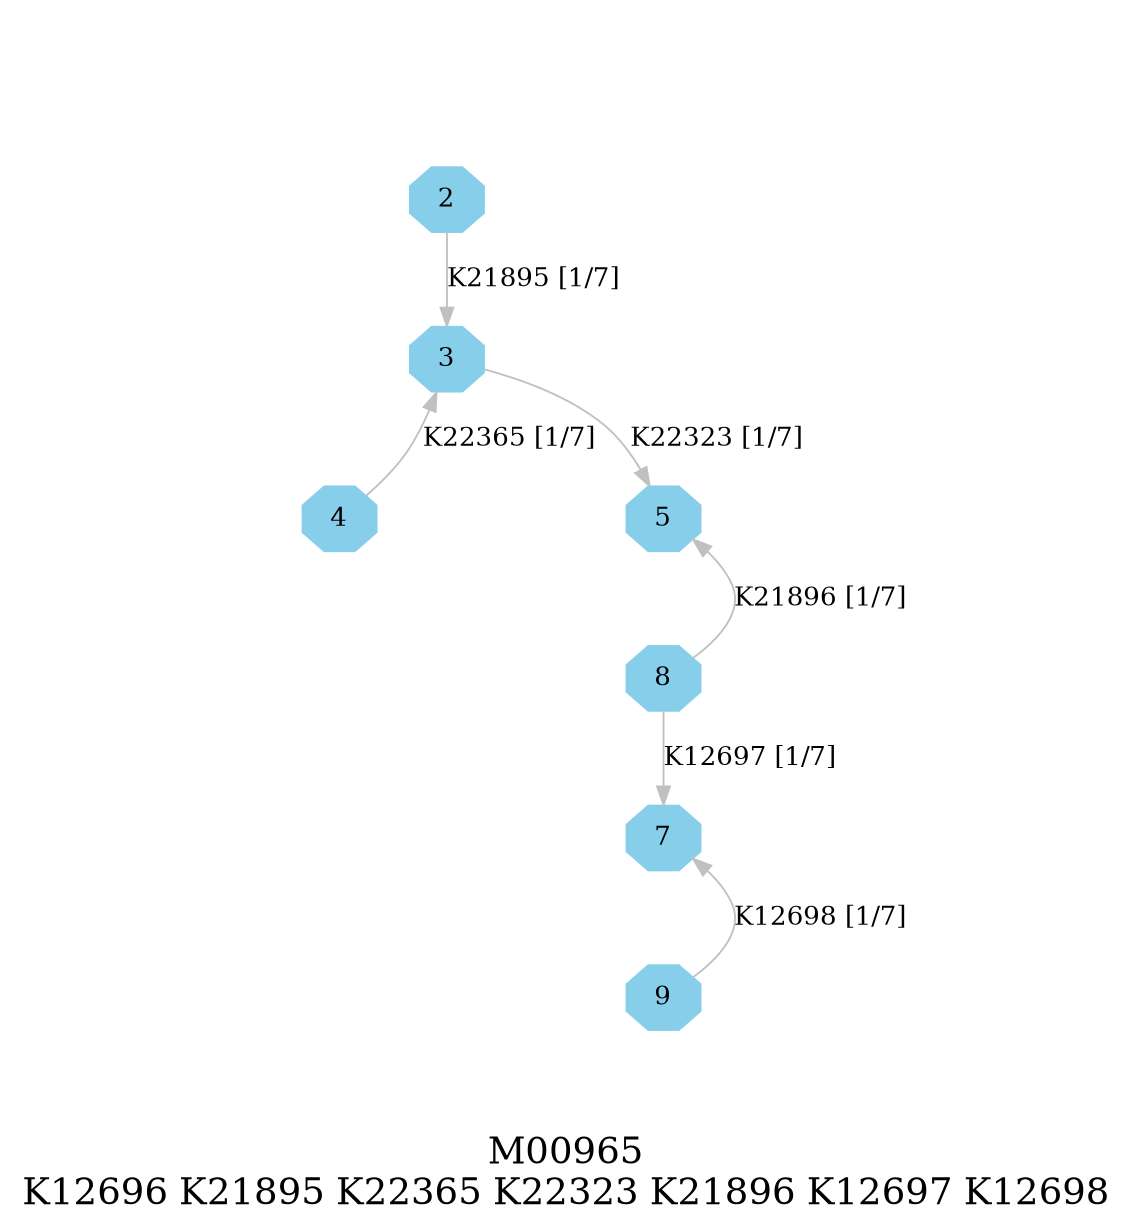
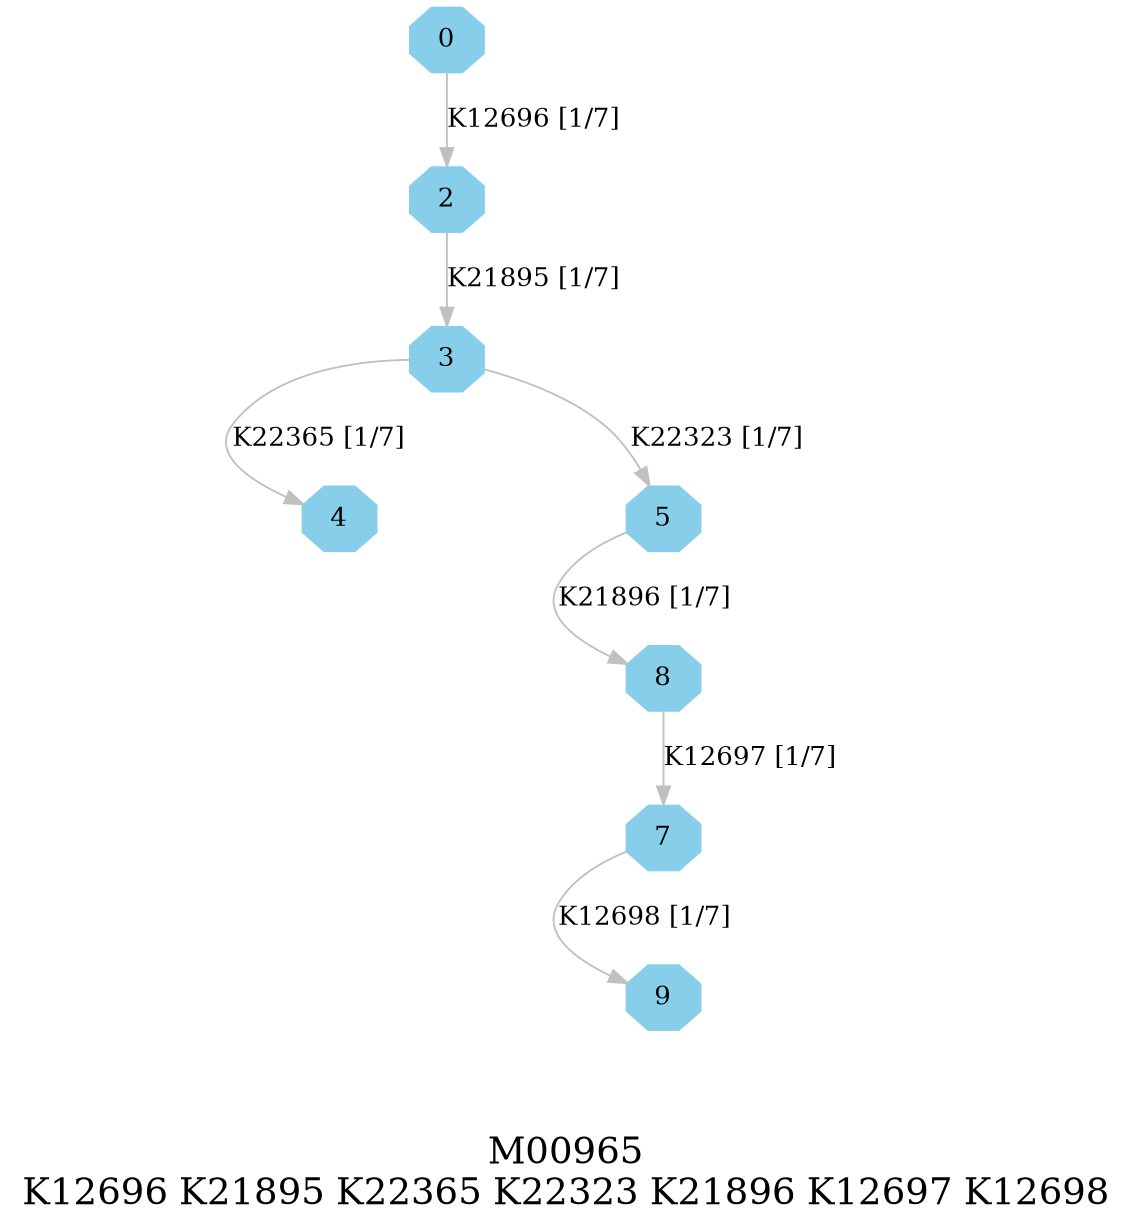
none -> (447, 40)
(403, 457) -> (266, 395)
(734, 608) -> (556, 590)
(734, 927) -> (556, 910)
